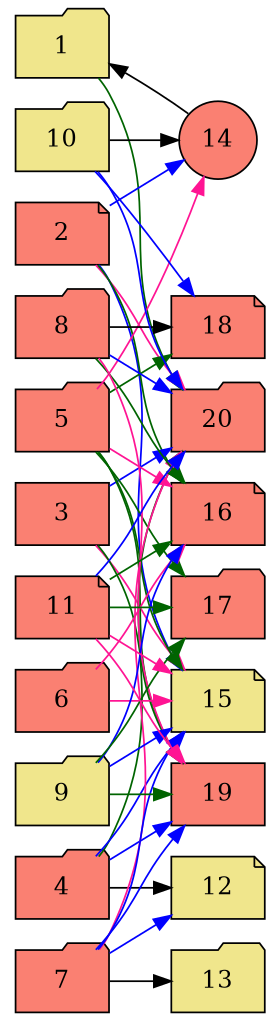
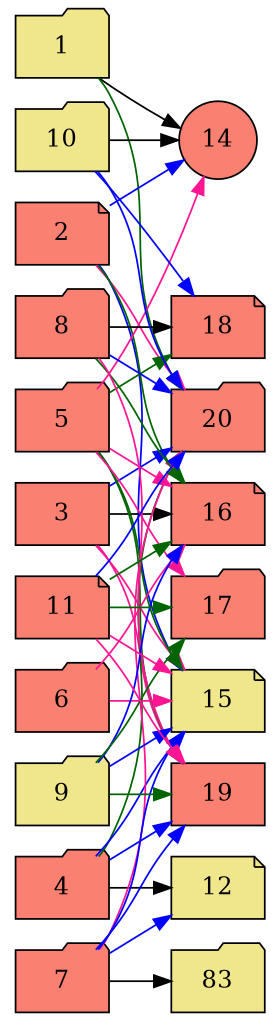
(157, 93) -> (131, 100)
(136, 506) -> (136, 506)
none -> (132, 514)
(139, 645) -> (139, 645)
(218, 981) -> (218, 981)
